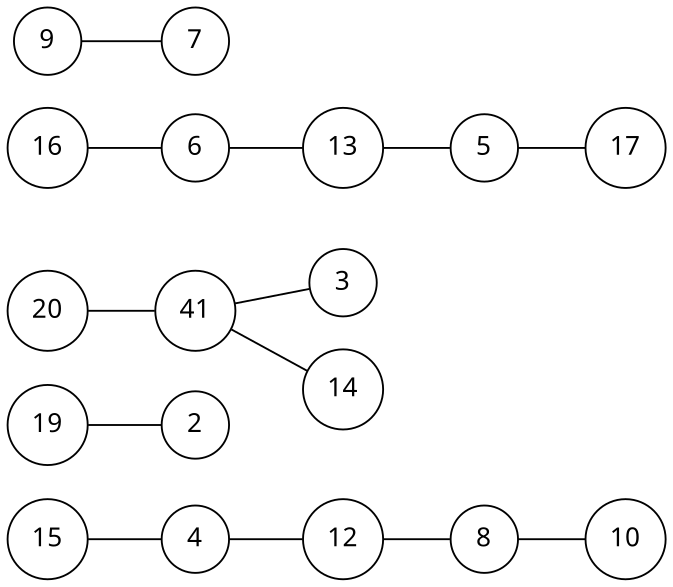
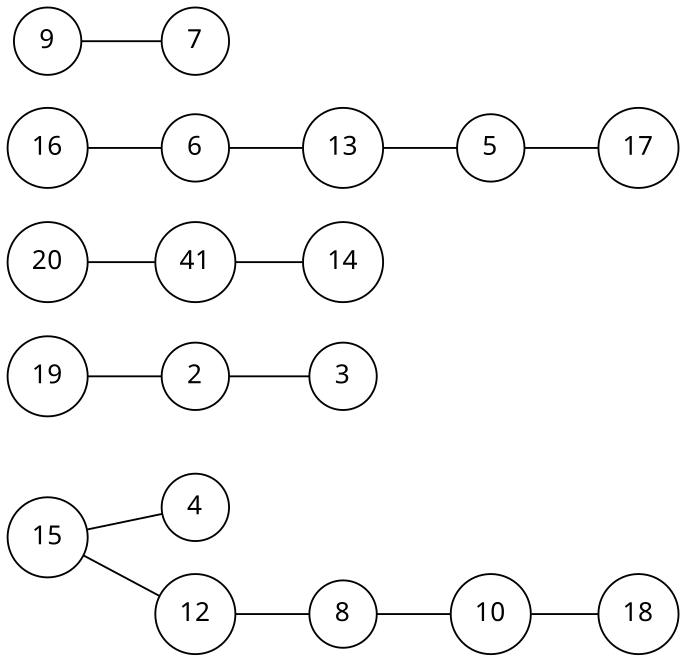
(272, 296) -> (269, 376)
(266, 539) -> (121, 576)
none -> (638, 614)
